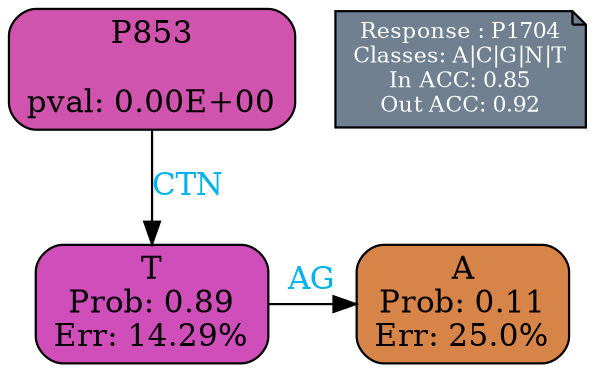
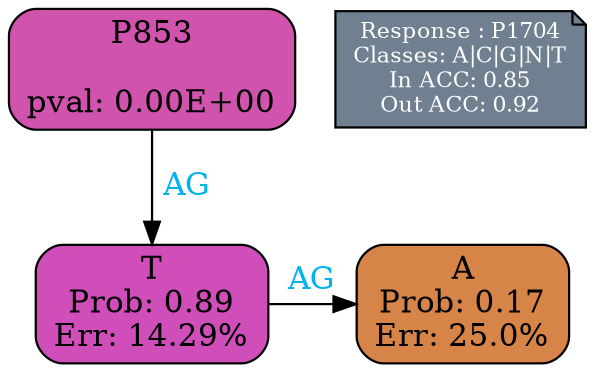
(188, 187) -> (188, 187)
(463, 304) -> (463, 304)
